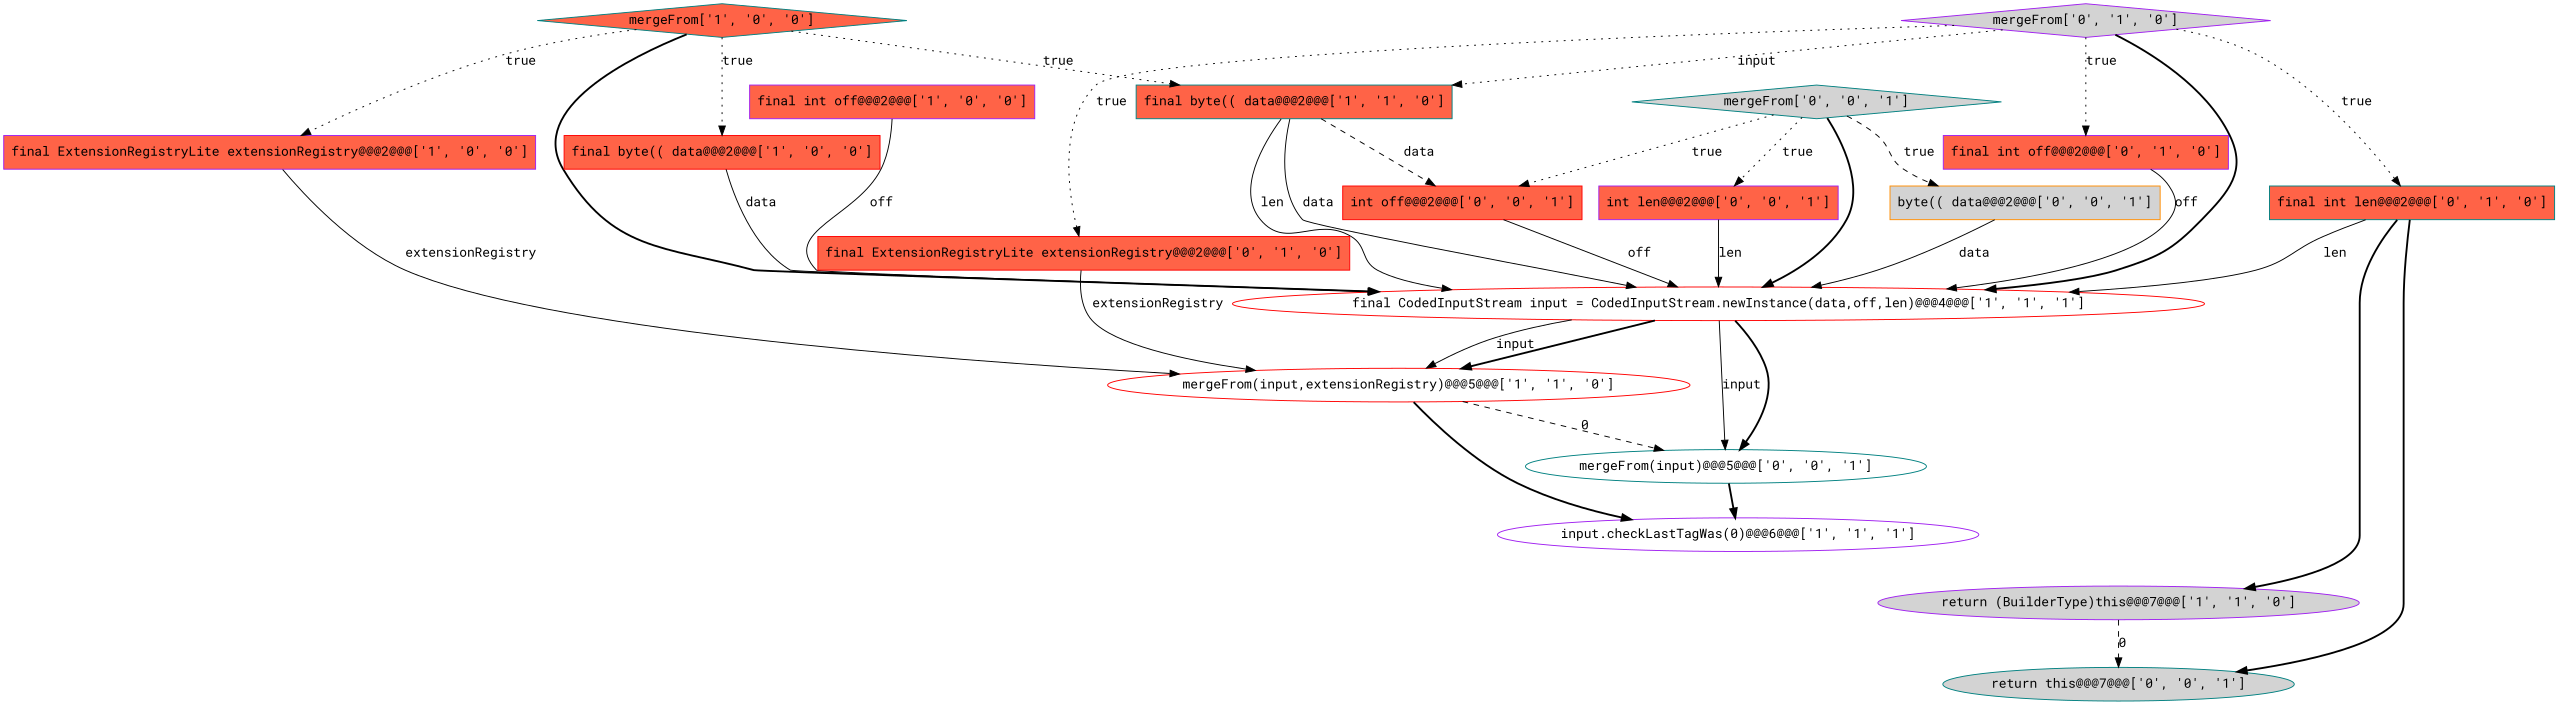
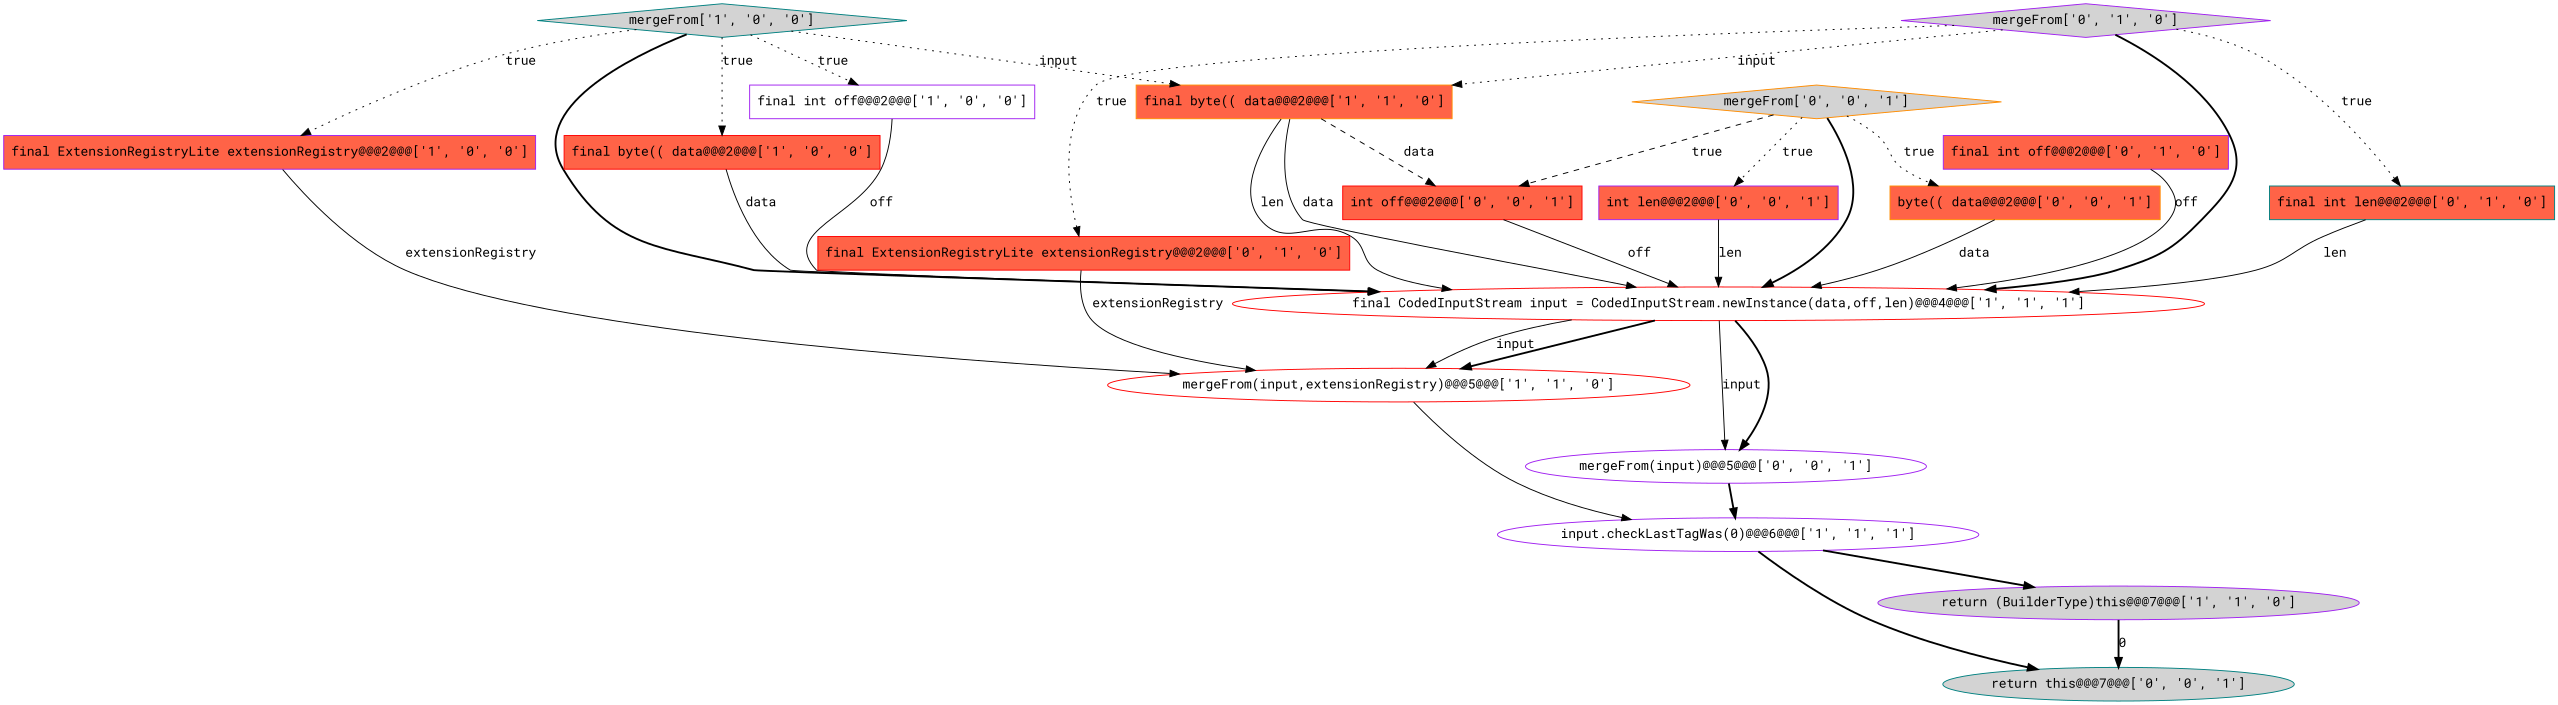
(722, 21) -> (722, 21)
none -> (800, 58)
(1059, 61) -> (1059, 61)
(2086, 82) -> none
(892, 102) -> (892, 102)
(1294, 102) -> (1294, 102)
(1817, 102) -> (1817, 102)
(1651, 149) -> (1651, 149)
(1888, 150) -> (1888, 150)
(2025, 203) -> (2025, 203)
(1559, 425) -> none
(2360, 434) -> (1924, 568)
(1726, 466) -> (1726, 466)
(1508, 478) -> (1508, 478)
(2404, 501) -> (1886, 626)
(2119, 639) -> (2119, 639)
